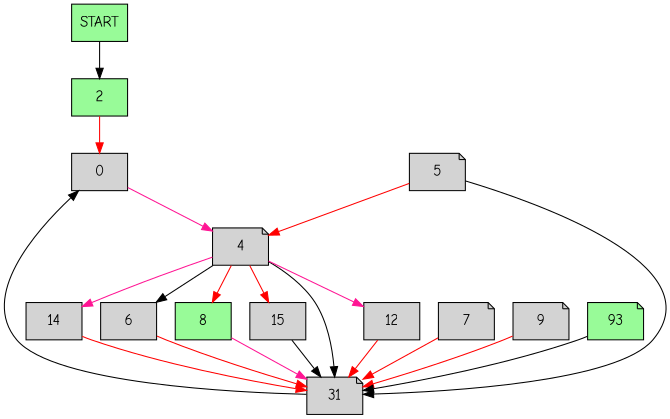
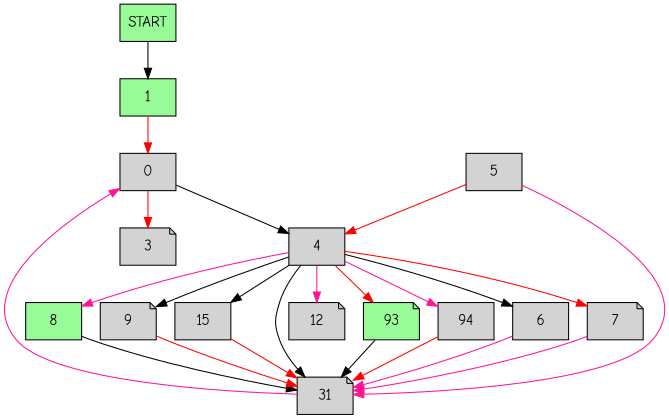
(100, 97) -> (148, 97)
(437, 172) -> (494, 172)
(165, 207) -> (228, 207)
none -> (148, 247)
(241, 247) -> (317, 247)
none -> (462, 272)
(224, 279) -> (190, 274)
none -> (227, 279)
(257, 279) -> (264, 281)
none -> (350, 280)
(54, 321) -> (466, 321)
(392, 321) -> (317, 321)
(650, 342) -> (624, 358)
(303, 354) -> (259, 356)
(366, 354) -> none
(264, 356) -> (183, 366)
(405, 356) -> (477, 368)
(226, 362) -> (439, 362)
(76, 369) -> (57, 363)
